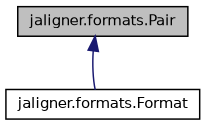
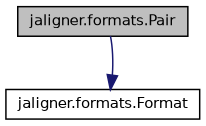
(93, 70) -> (113, 56)
